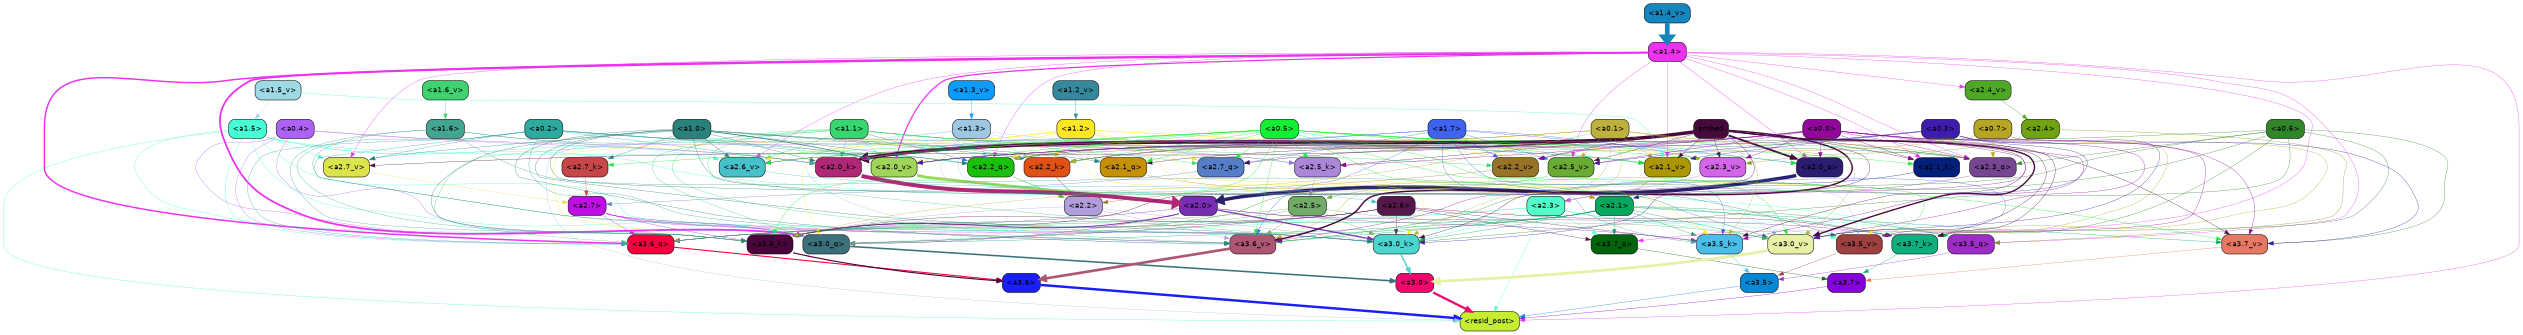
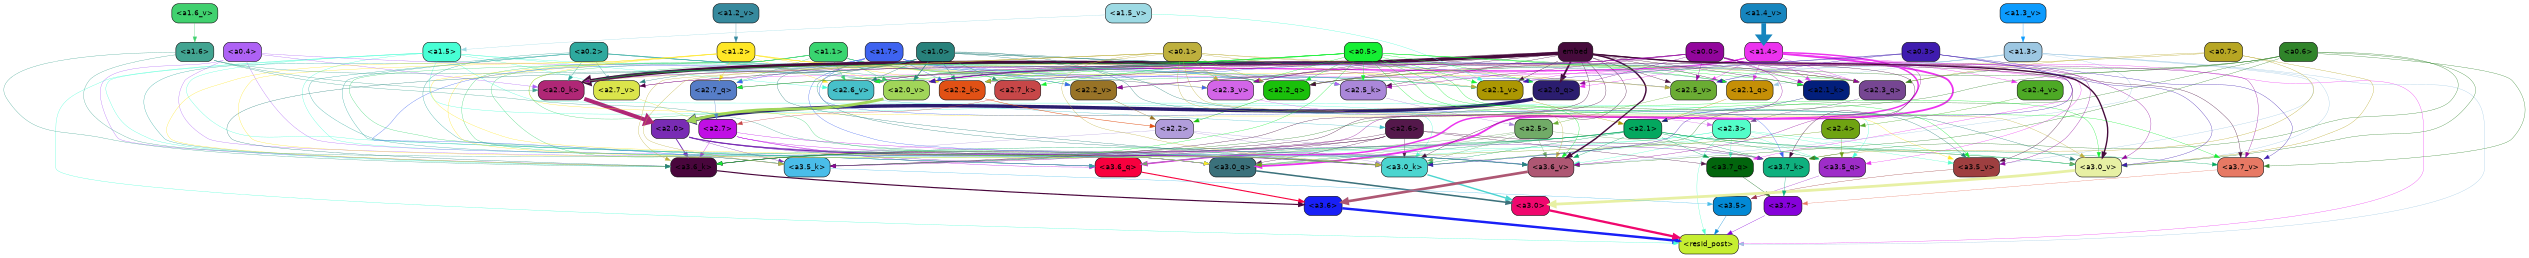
none -> (1758, 69)
(1887, 153) -> (1542, 150)
